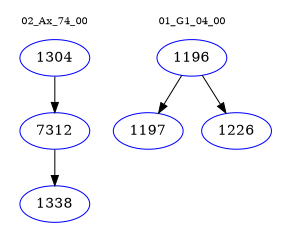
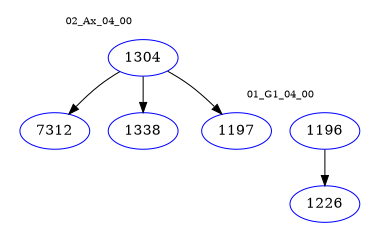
(55, 22) -> (99, 22)
(173, 90) -> (200, 94)
(55, 163) -> (143, 89)
